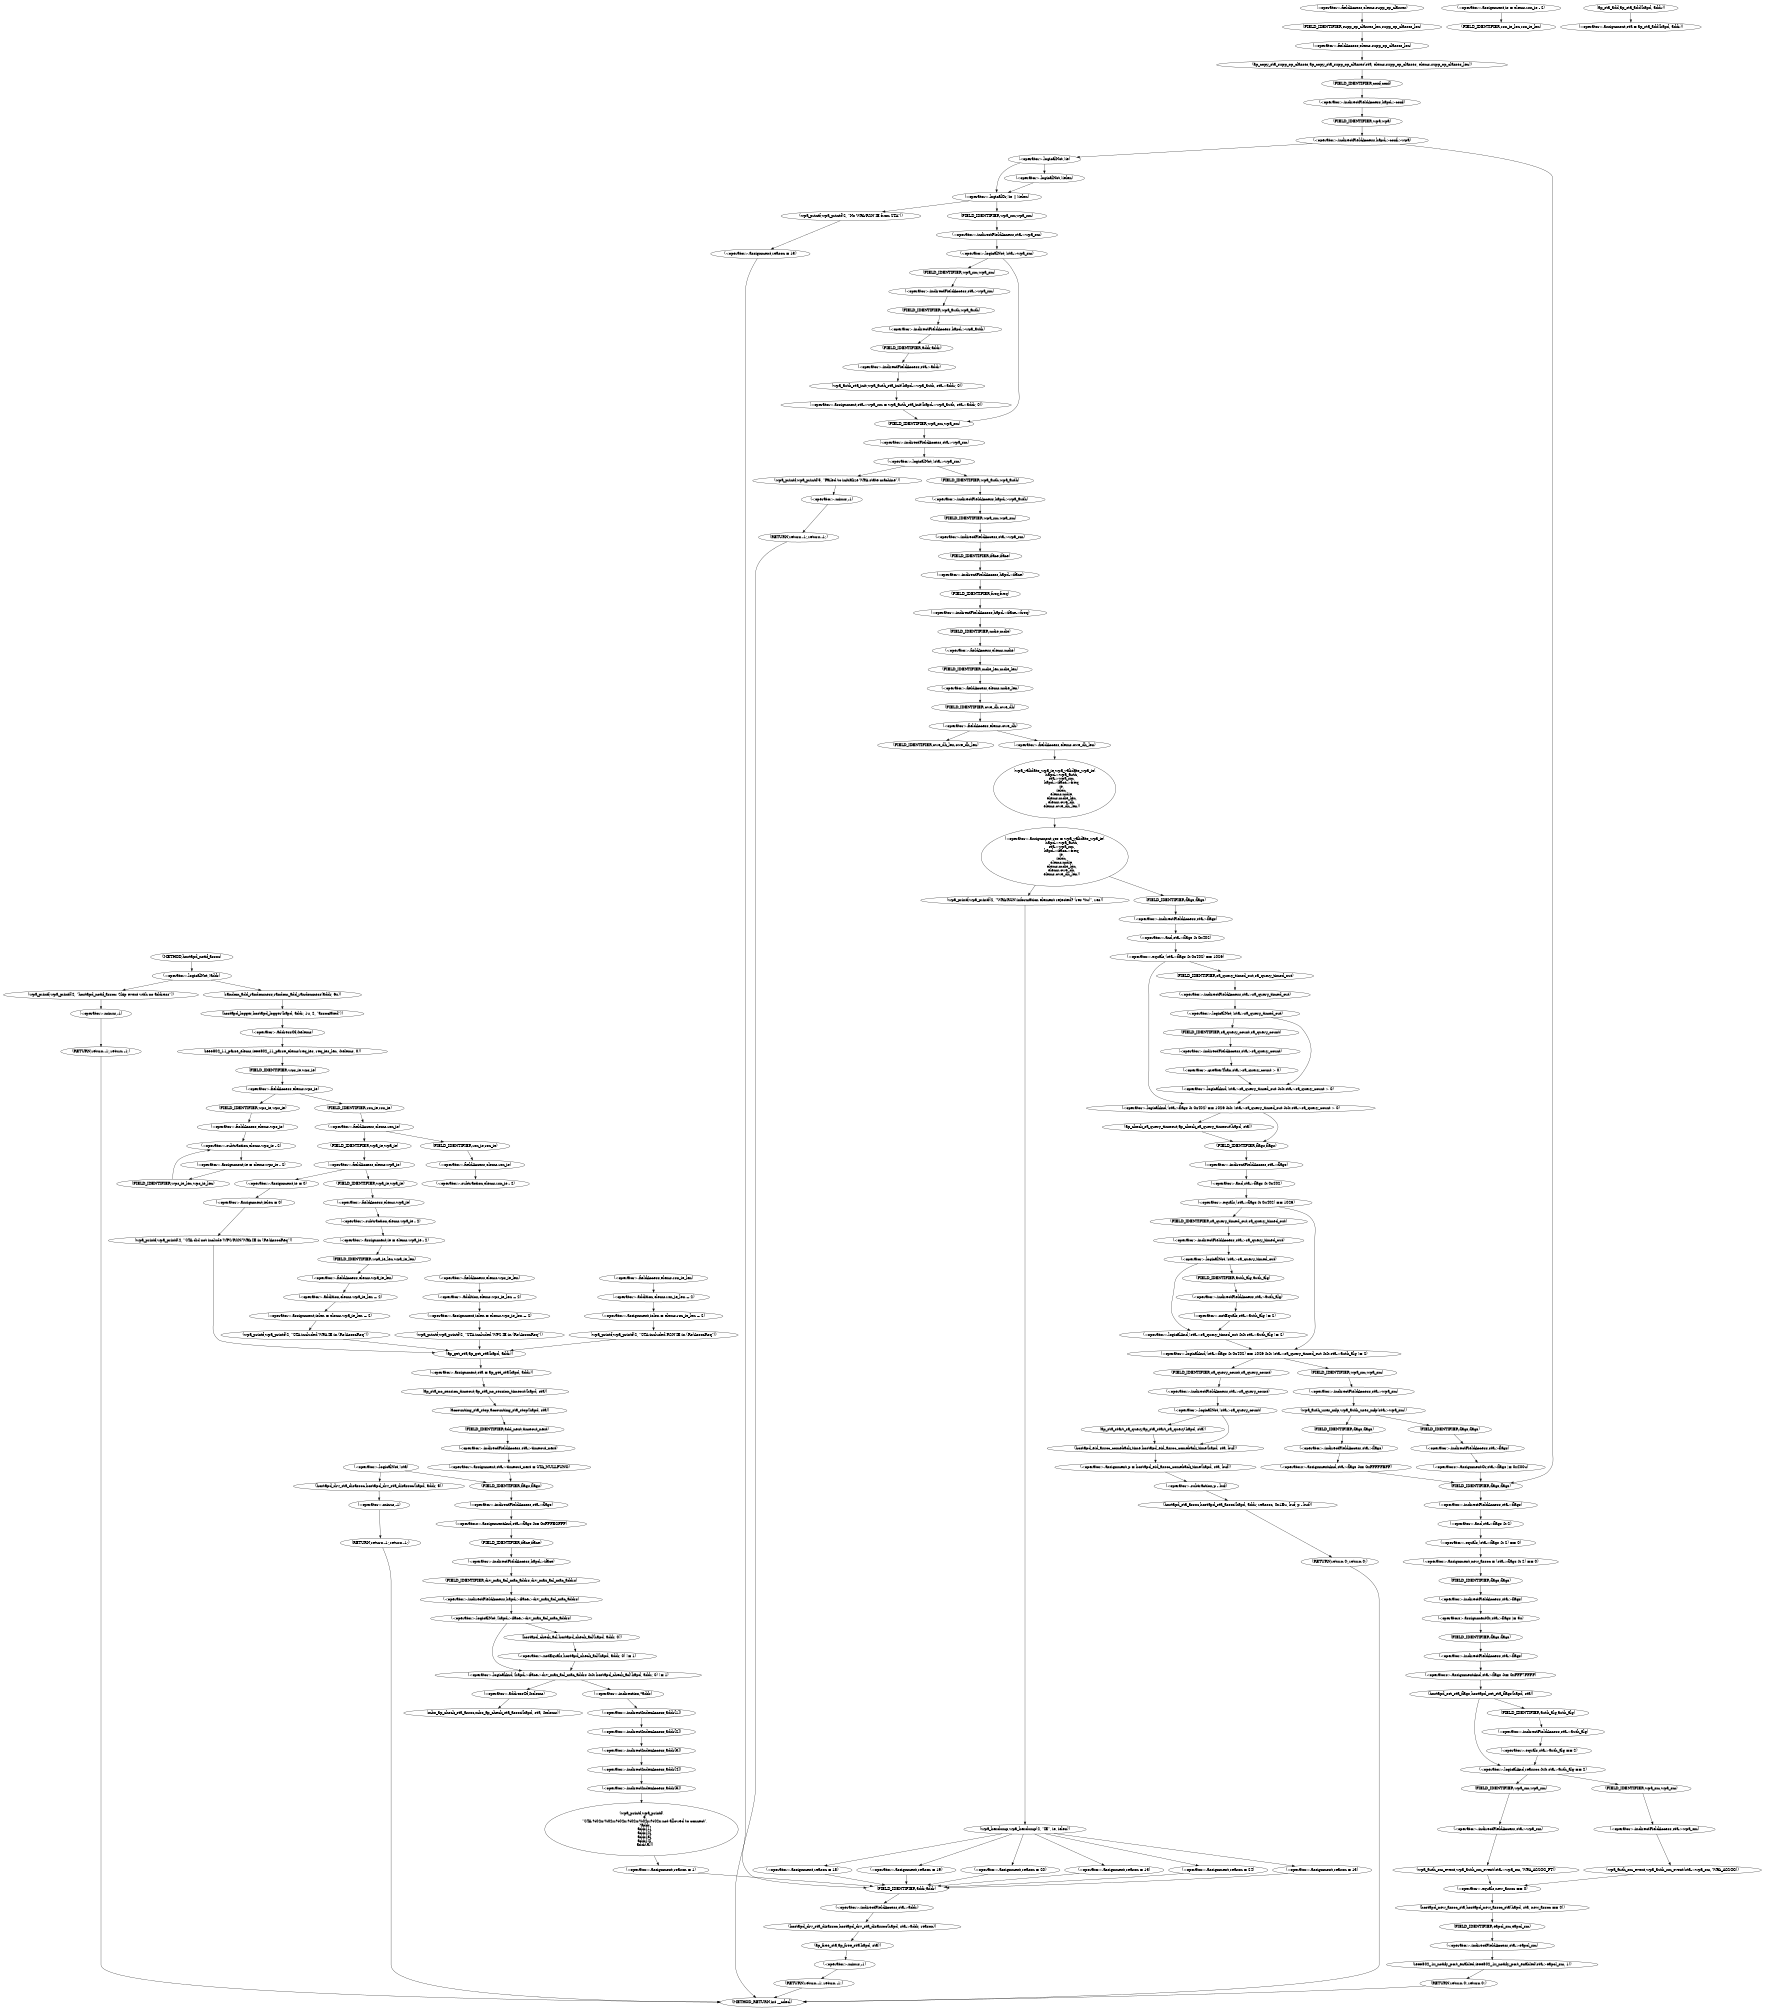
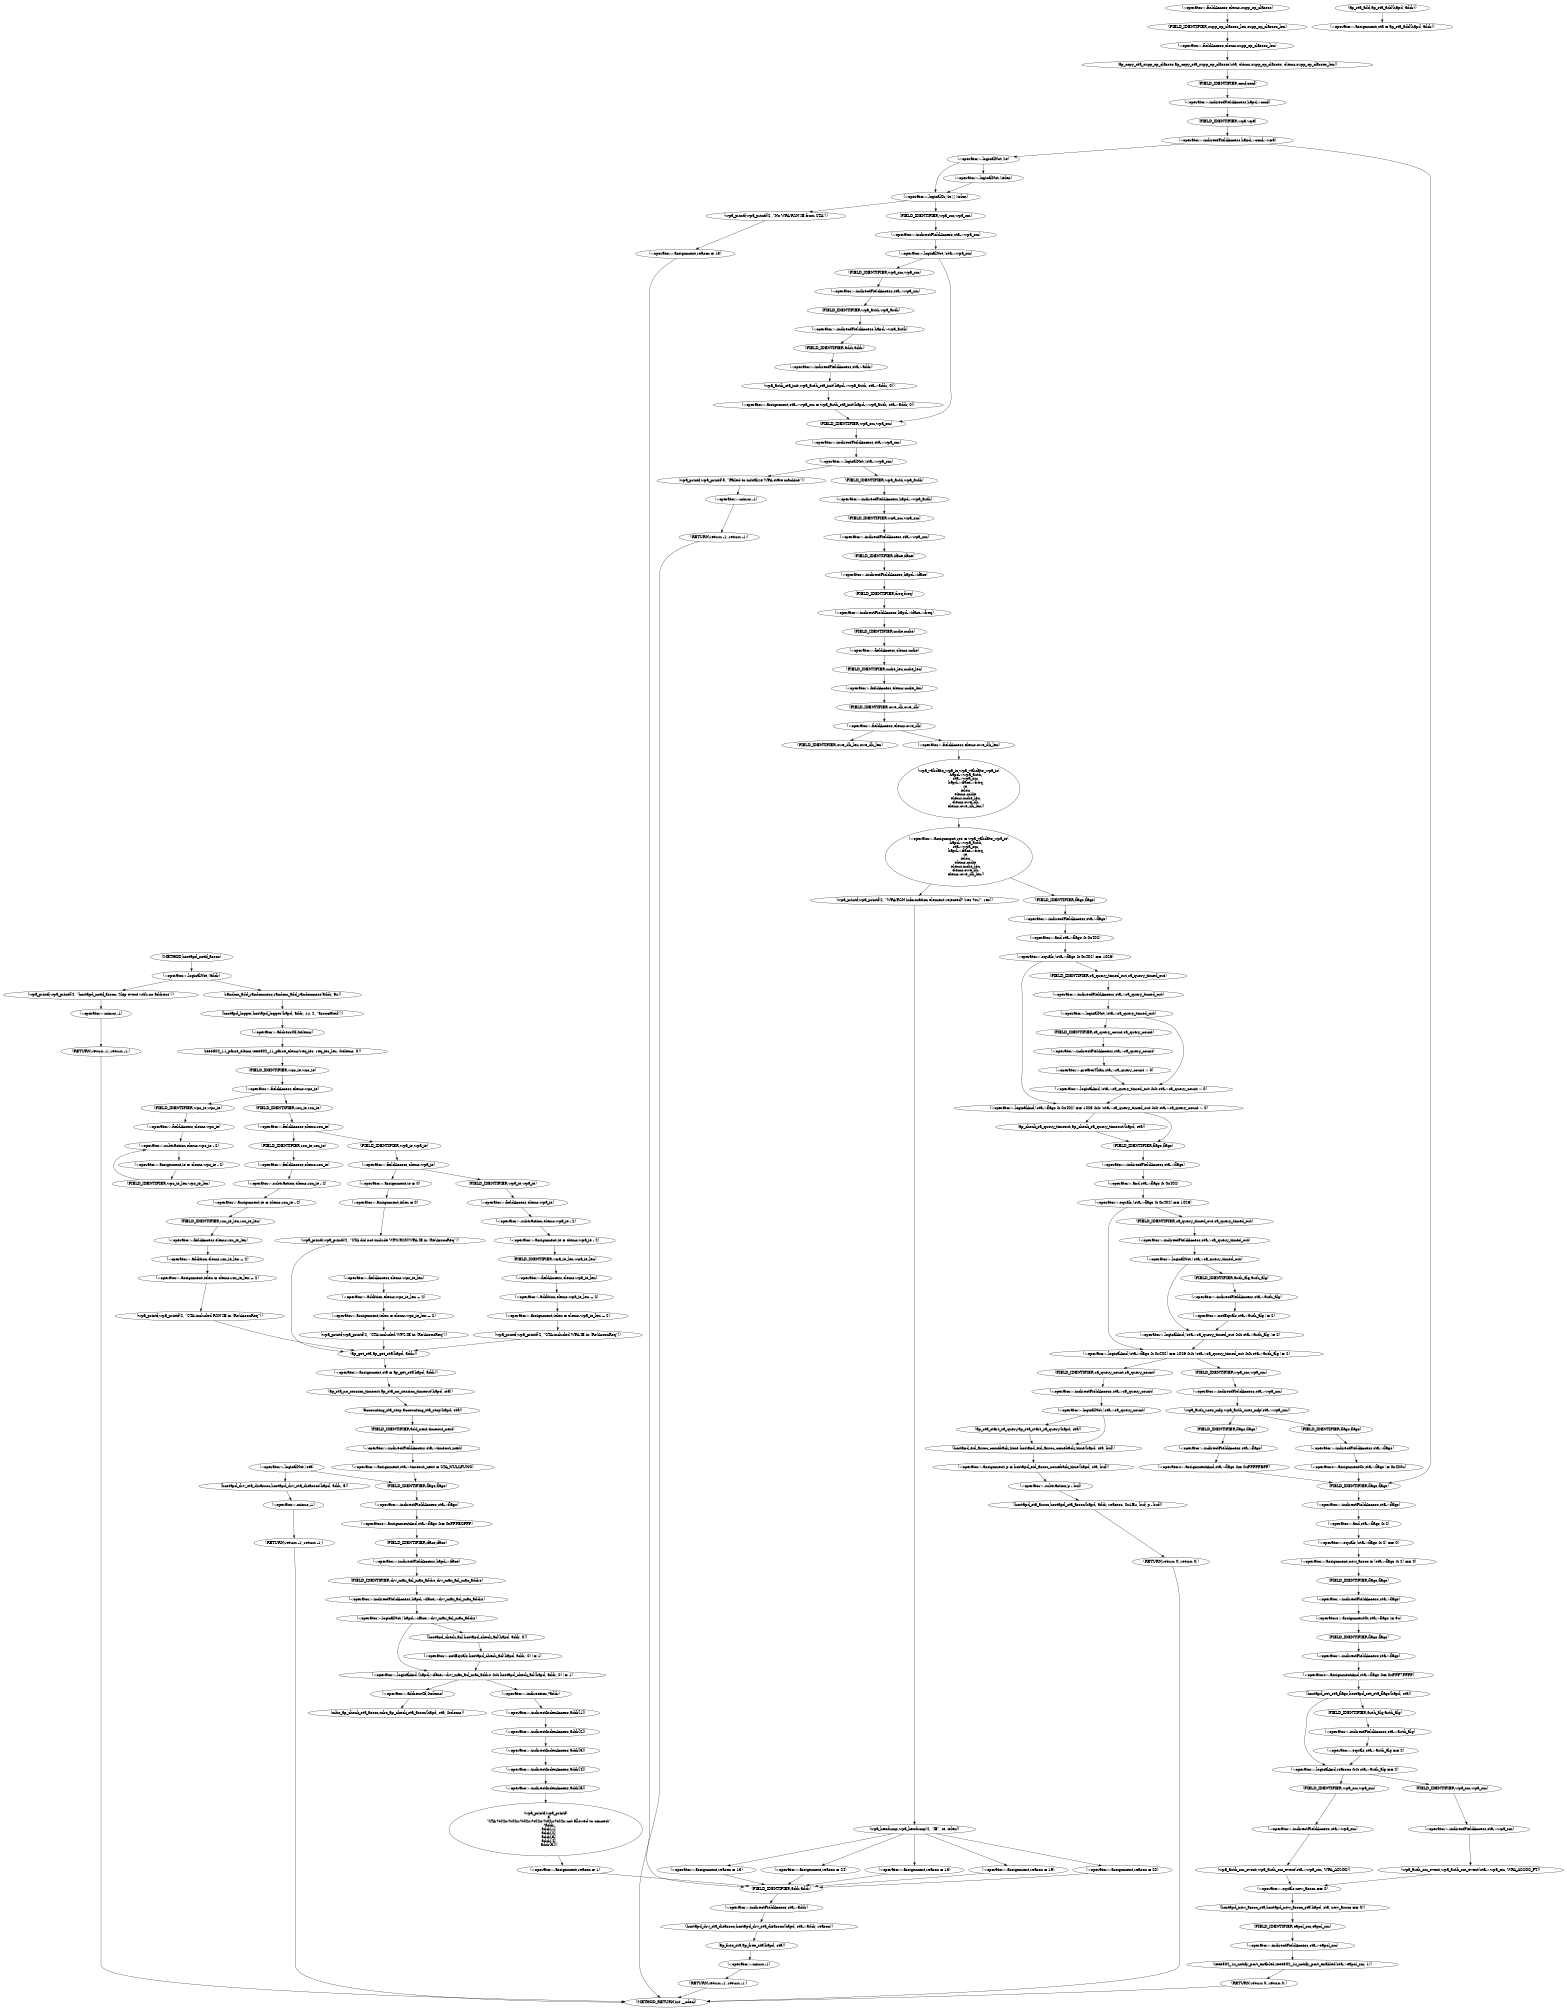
none -> (273, 1193)
none -> (215, 1230)
(802, 1870) -> none
